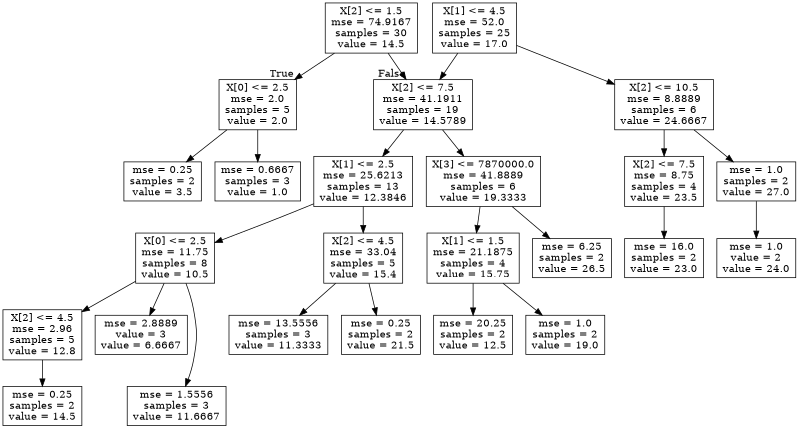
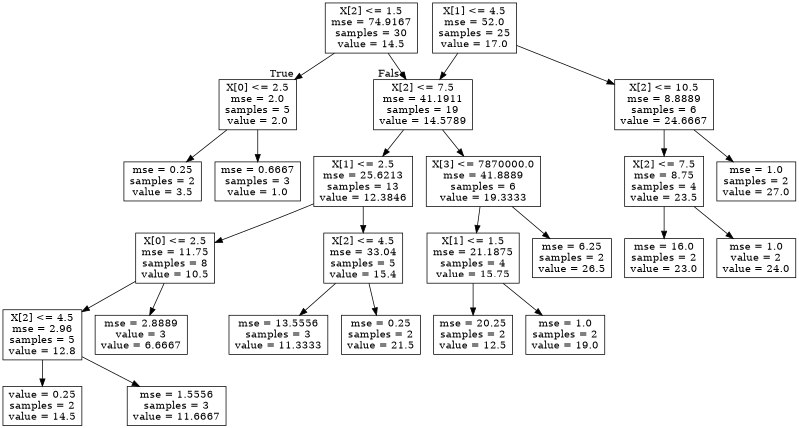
(756, 216) -> (711, 220)
(196, 331) -> (107, 370)
(42, 406) -> (42, 406)
